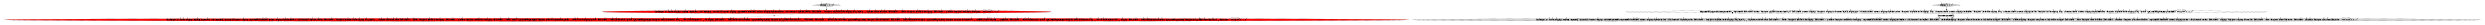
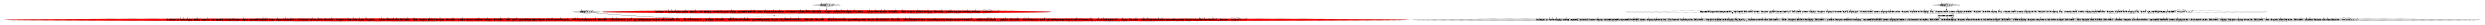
none -> (586, 12)
